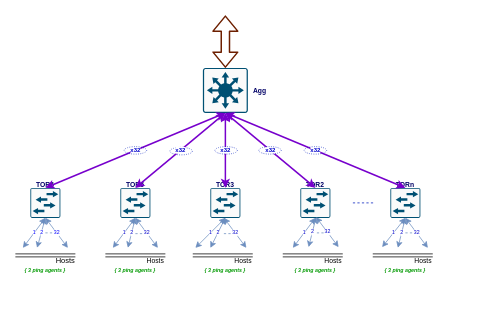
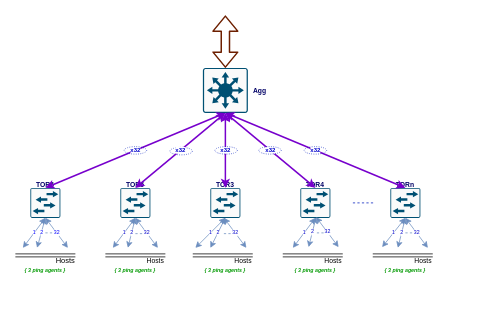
(315, 184) -> (315, 184)
